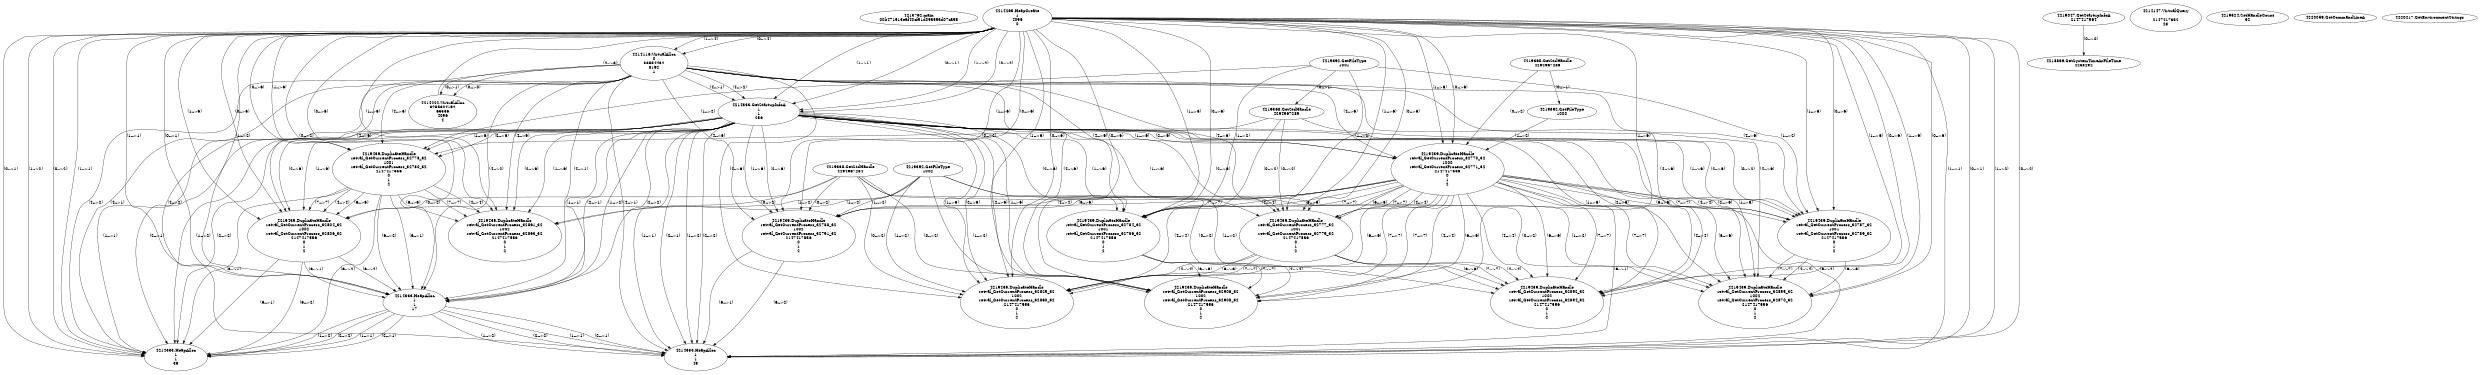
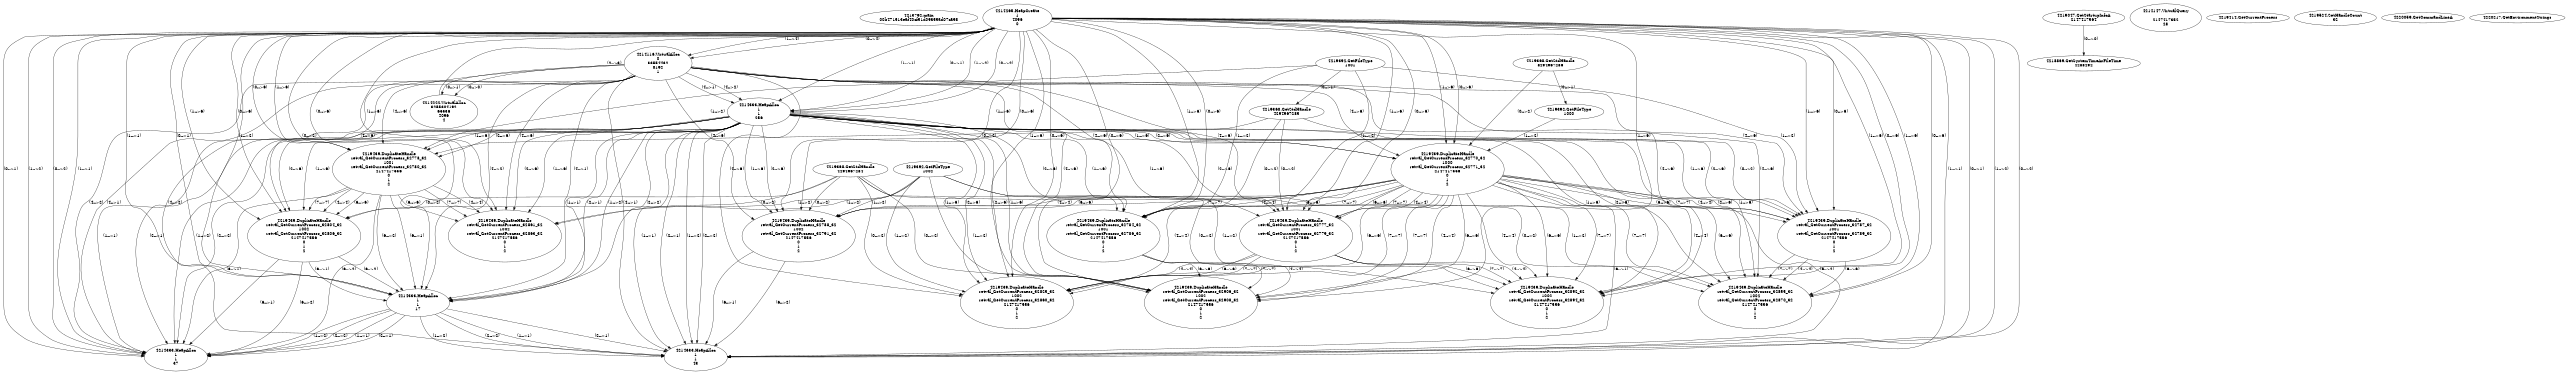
none -> (2248, 18)
(1548, 63) -> (1550, 63)
(759, 112) -> (759, 112)
(176, 357) -> (176, 357)
